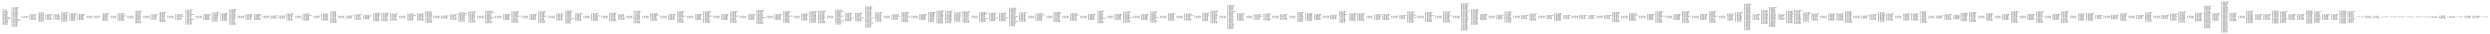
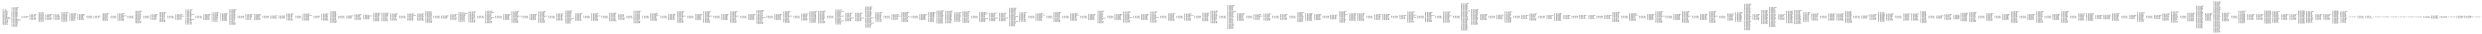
(2107, 17) -> none
